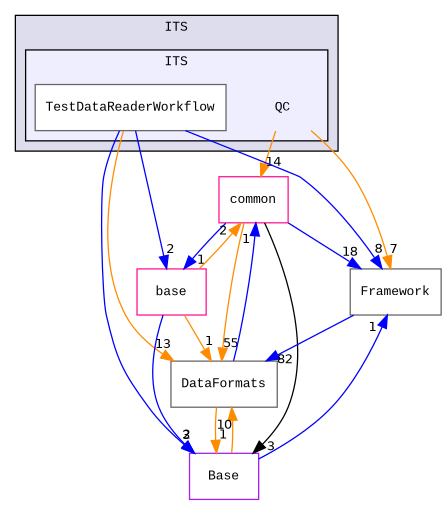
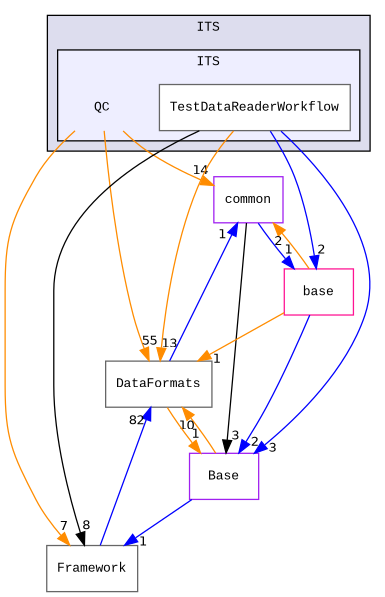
(294, 174) -> (54, 299)
(254, 200) -> (248, 200)
(319, 242) -> none
(231, 285) -> (118, 241)
